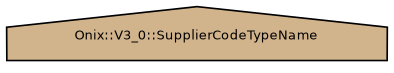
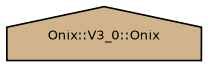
(197, 36) -> (104, 36)
